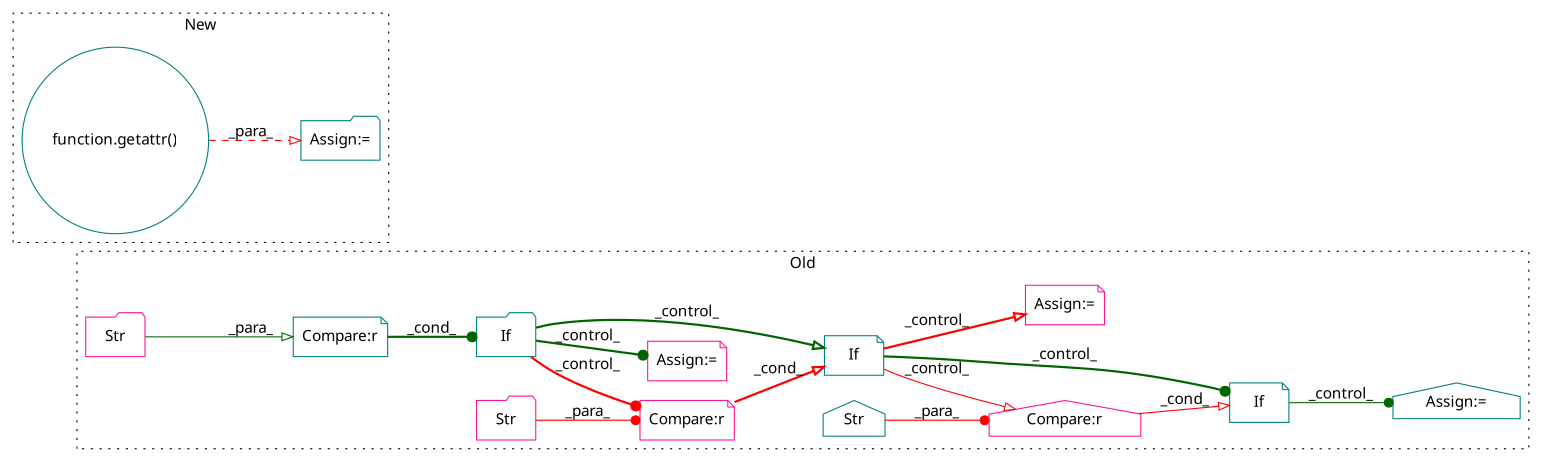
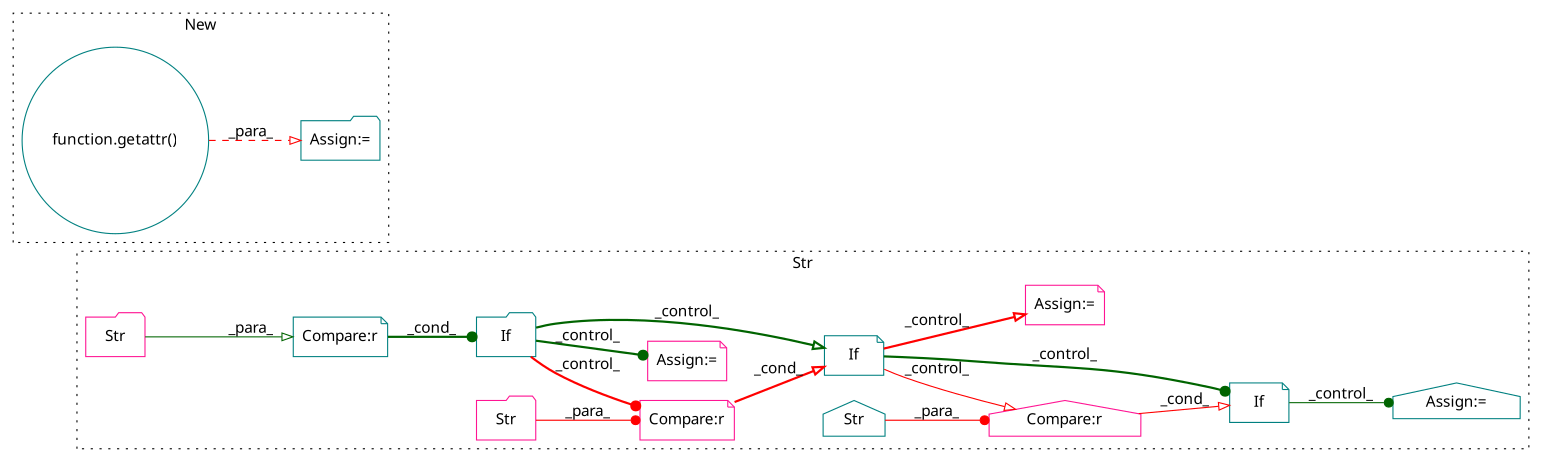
(803, 264) -> (803, 264)
